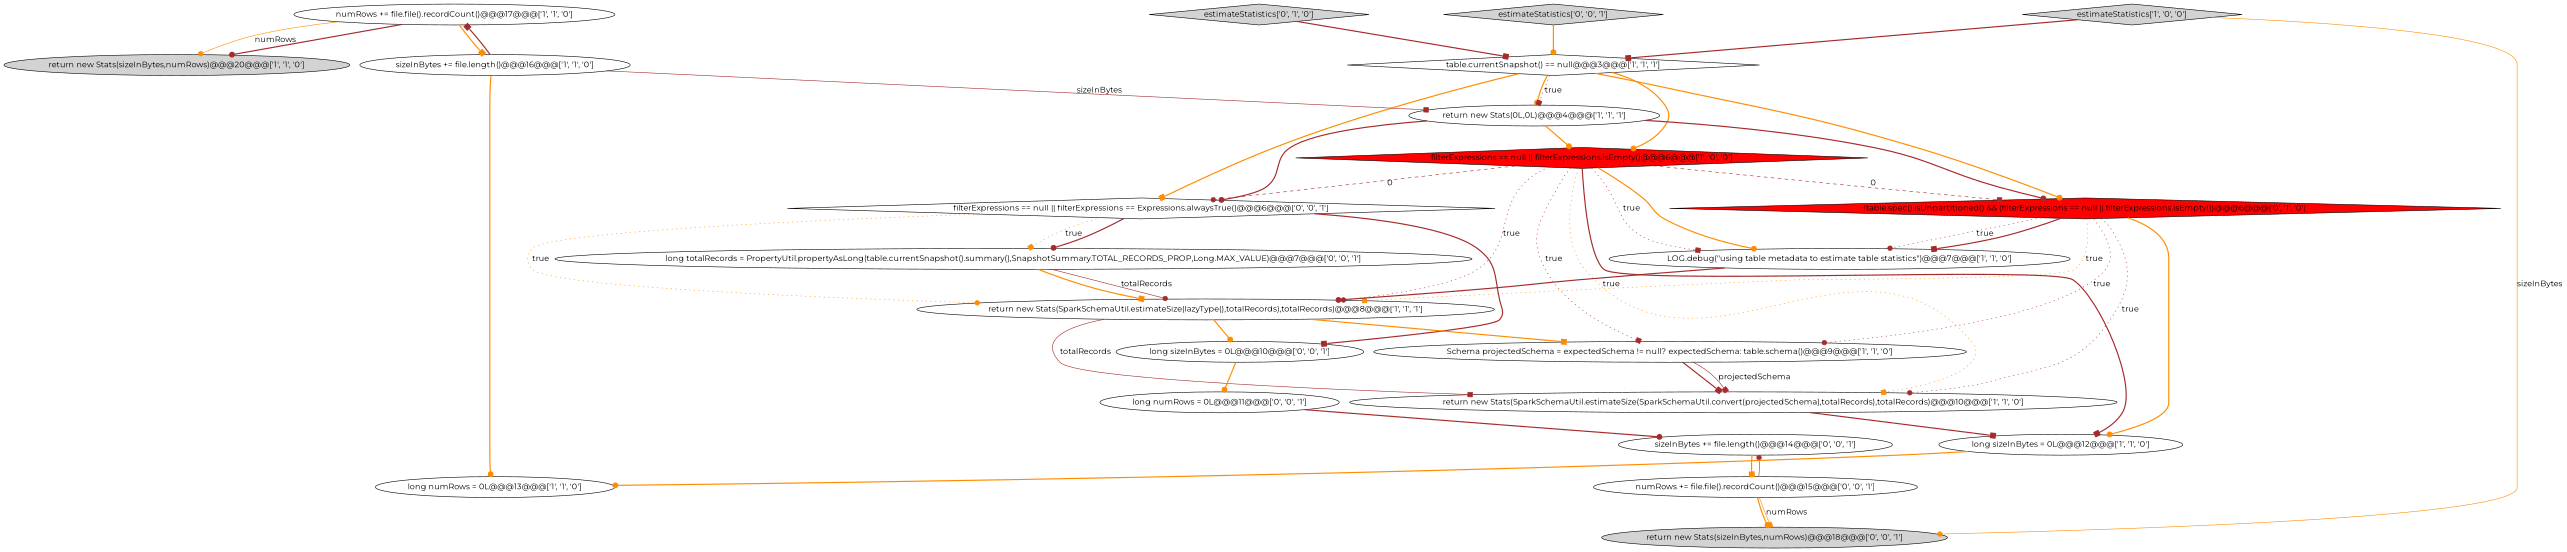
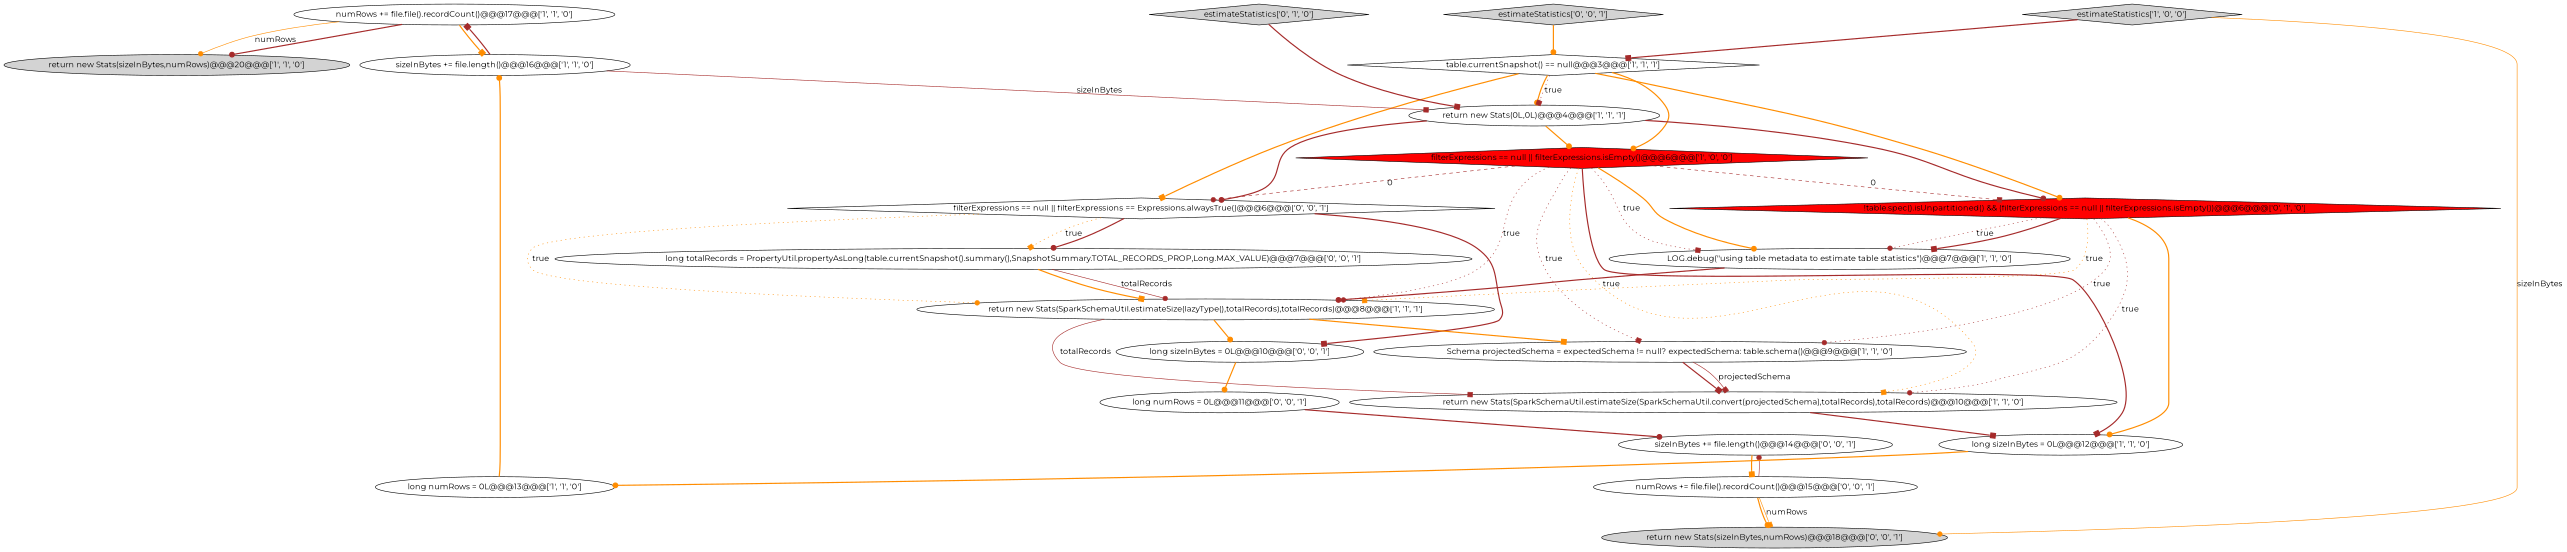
(1399, 39) -> (1354, 80)
(490, 274) -> (500, 278)
